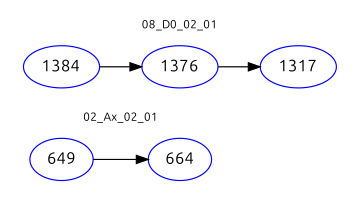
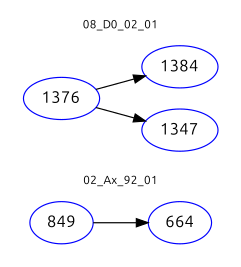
(115, 67) -> (115, 84)
(298, 67) -> (180, 130)
(121, 118) -> (121, 181)
(62, 159) -> (62, 223)
